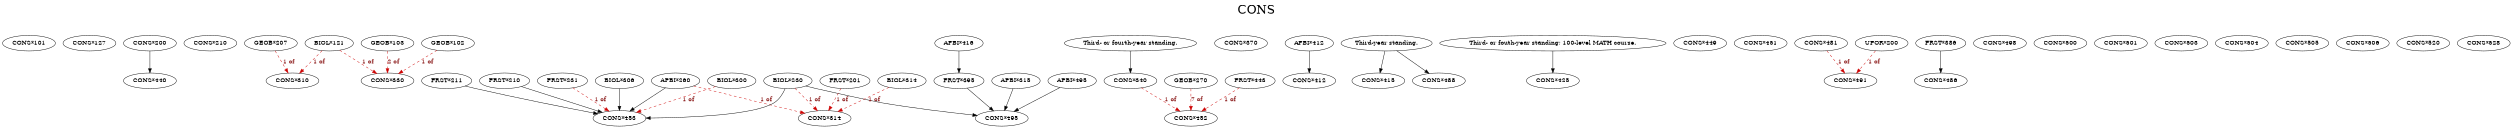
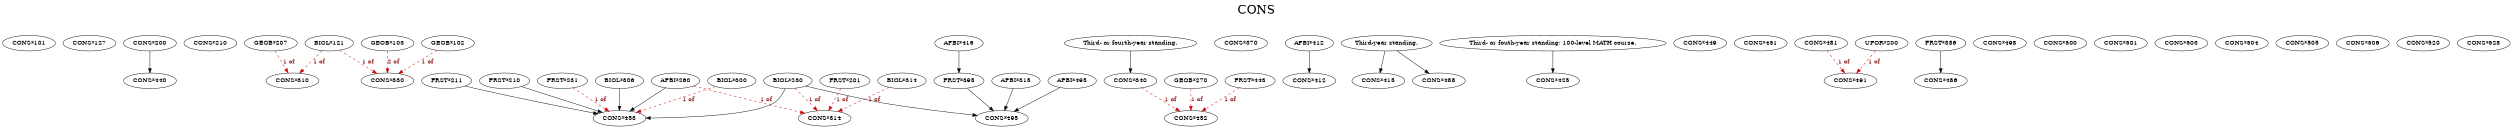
(1197, 100) -> (1197, 100)
